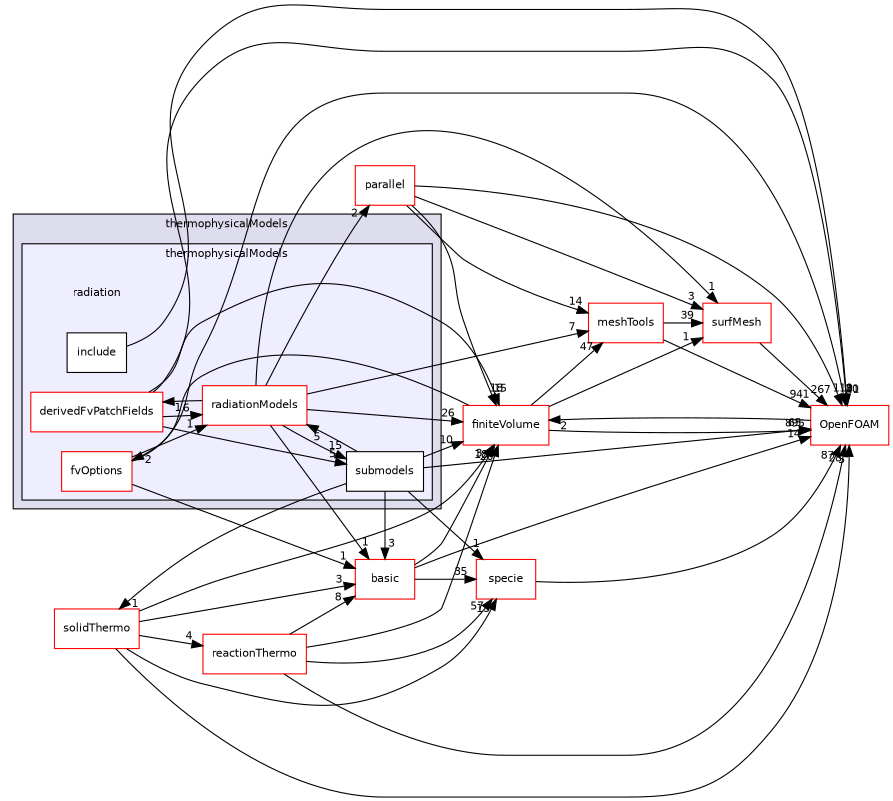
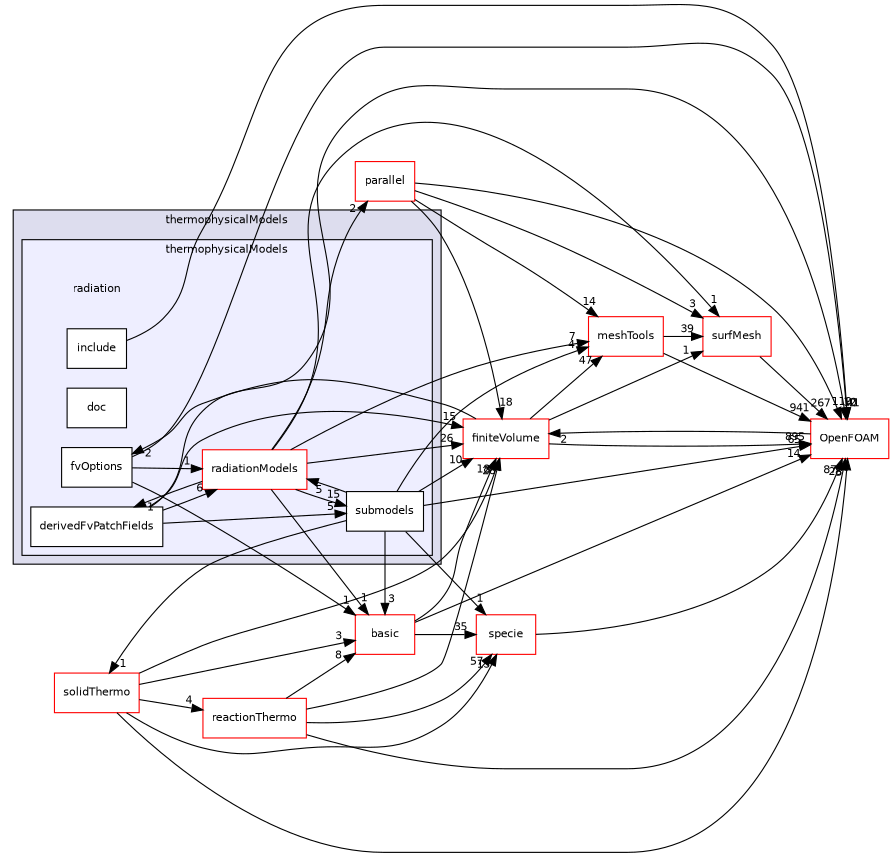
none -> (472, 402)
none -> (97, 408)
(97, 412) -> (97, 527)
(97, 471) -> (97, 467)
